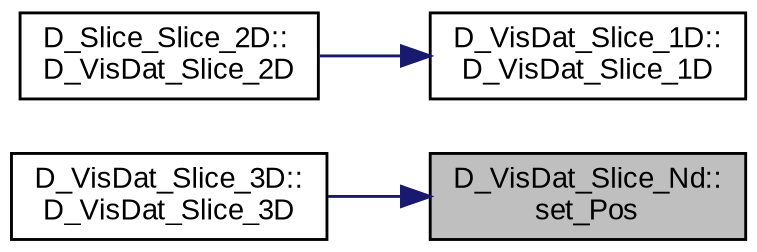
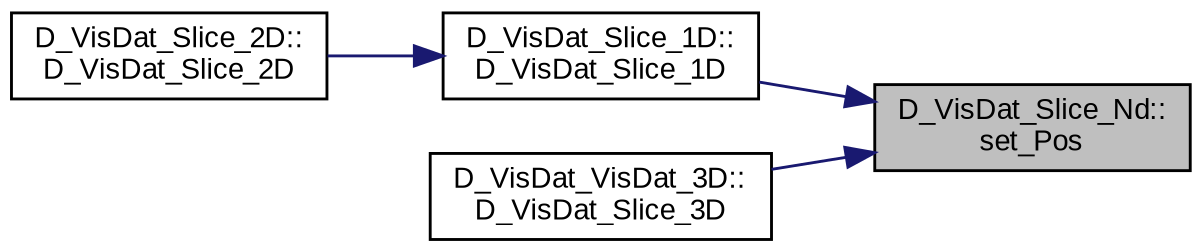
(169, 56) -> (169, 56)
none -> (803, 89)
(169, 196) -> (601, 196)
